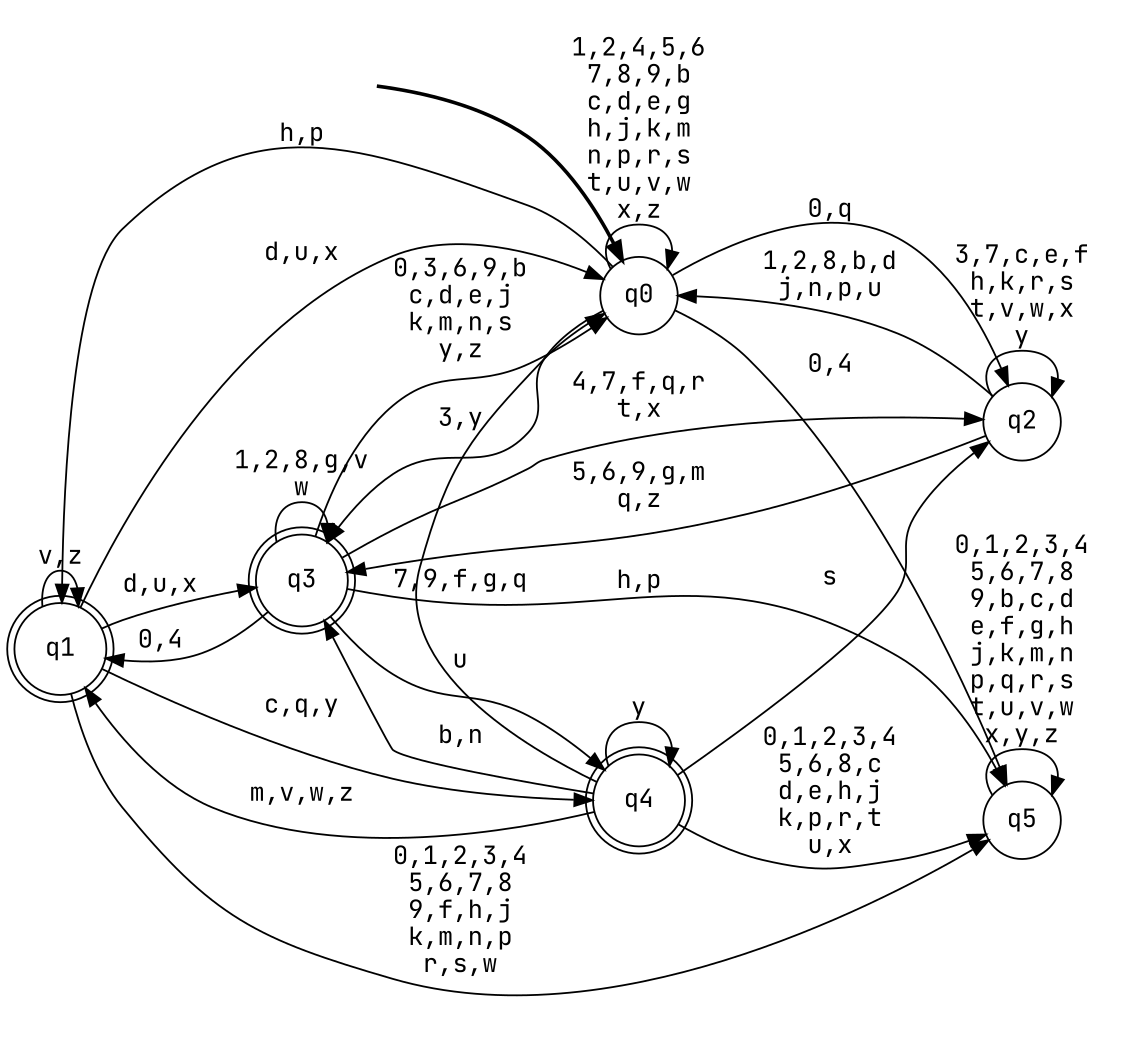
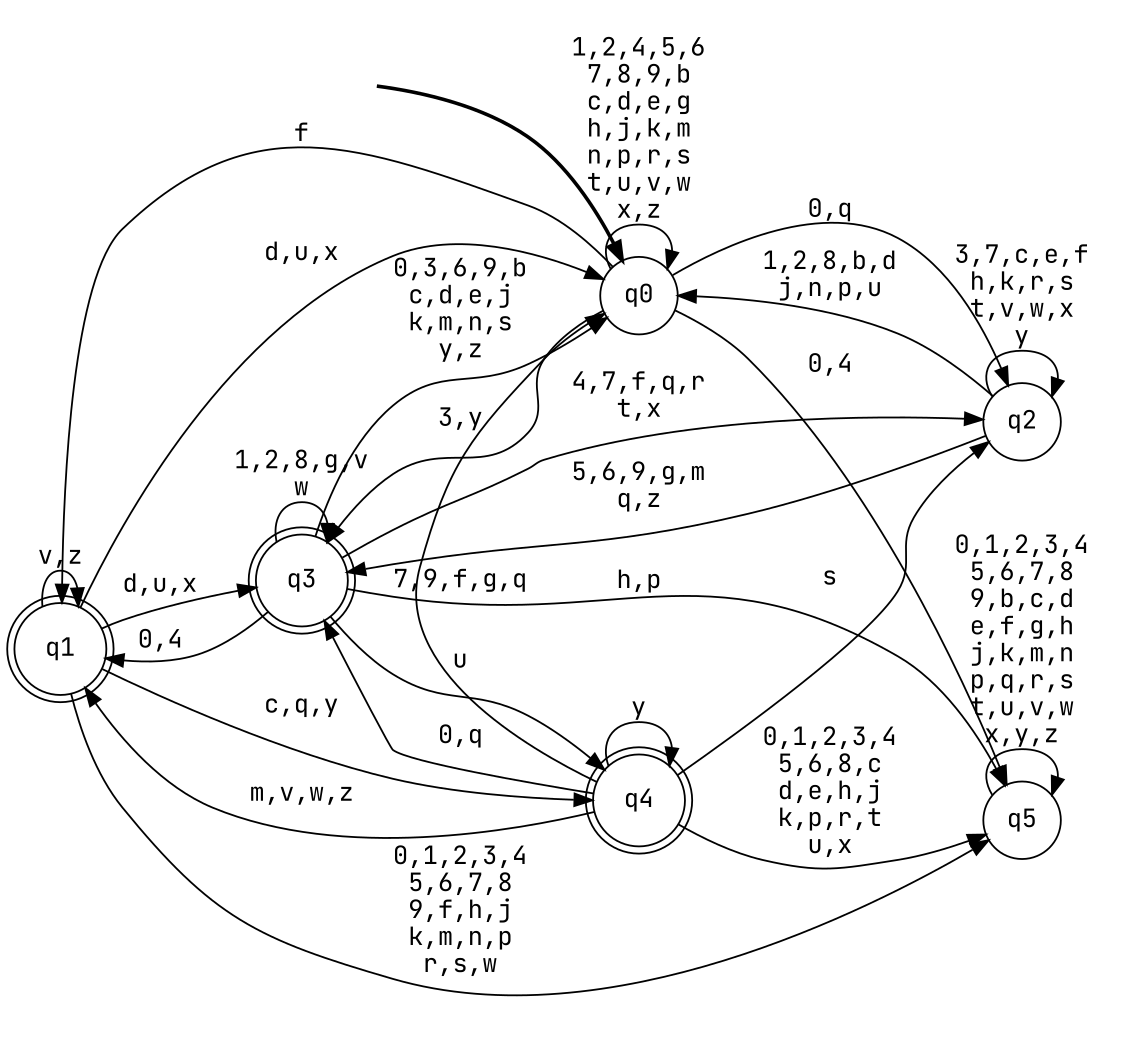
(302, 134) -> (302, 134)
(461, 736) -> (461, 736)
